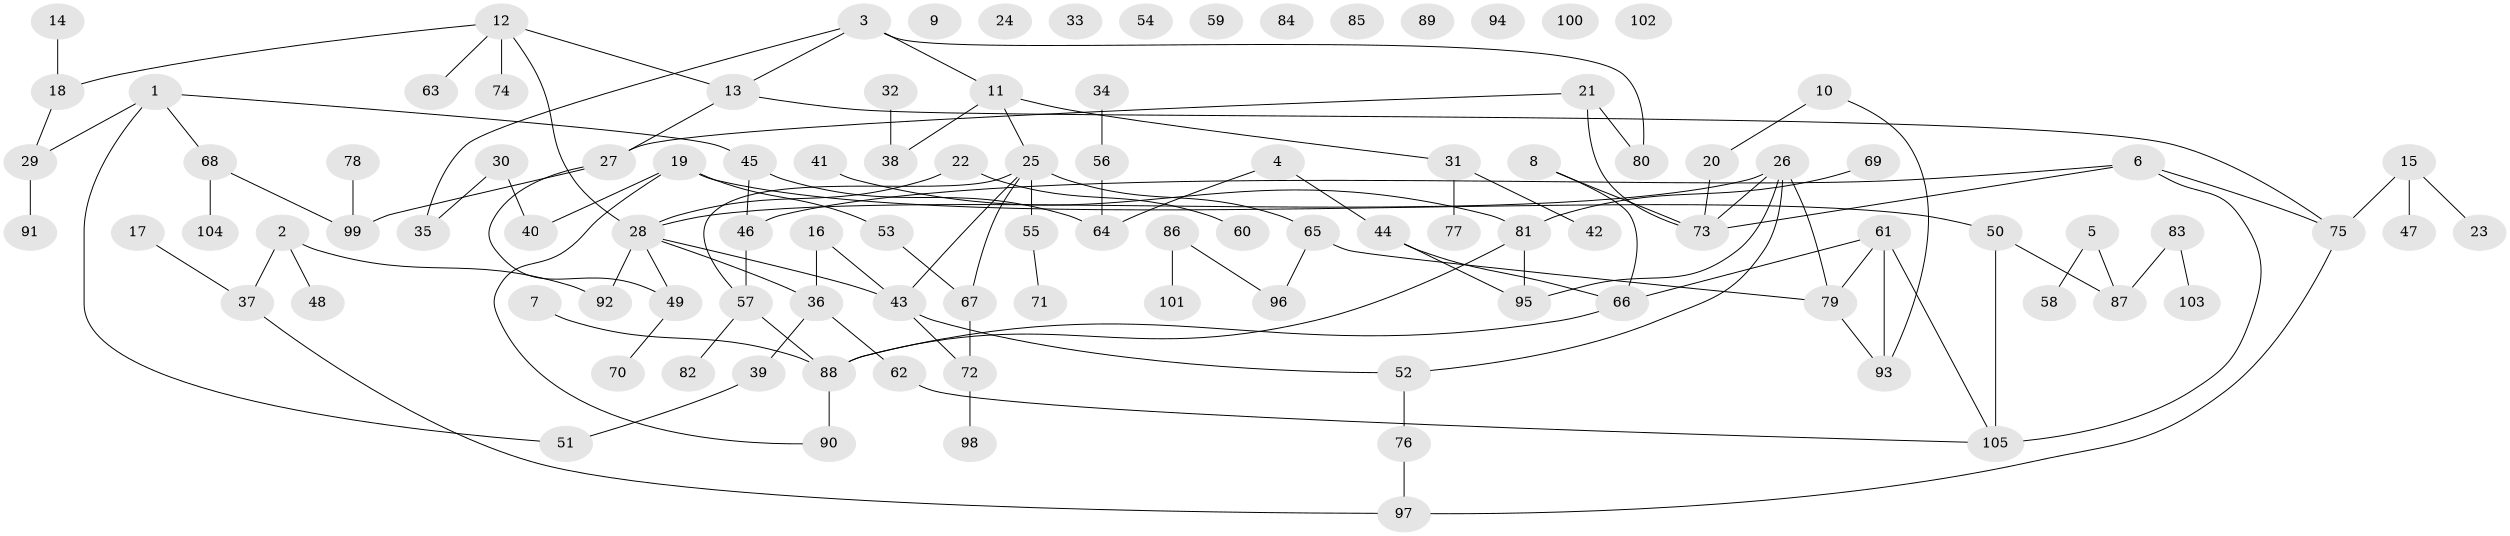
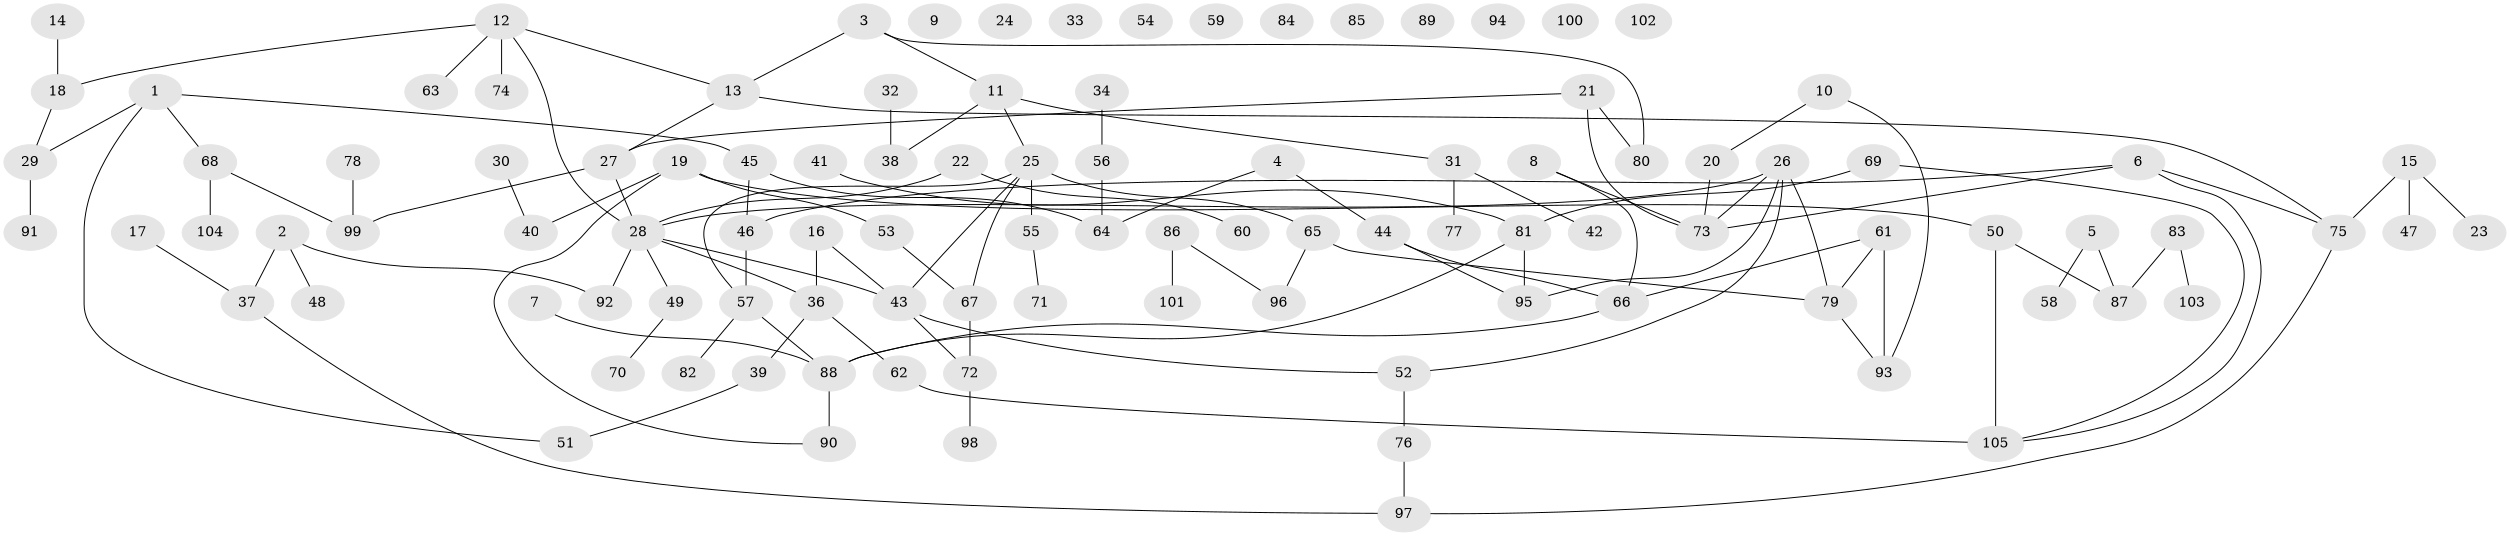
(423, 233) -> none
(506, 261) -> (627, 205)
(1940, 338) -> (2228, 231)
